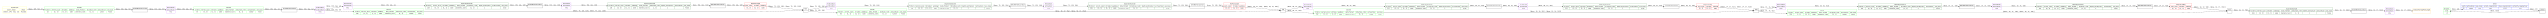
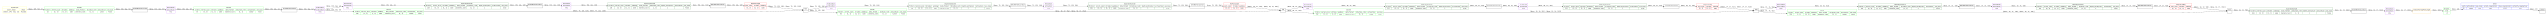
(2495, 12) -> (2437, 11)
